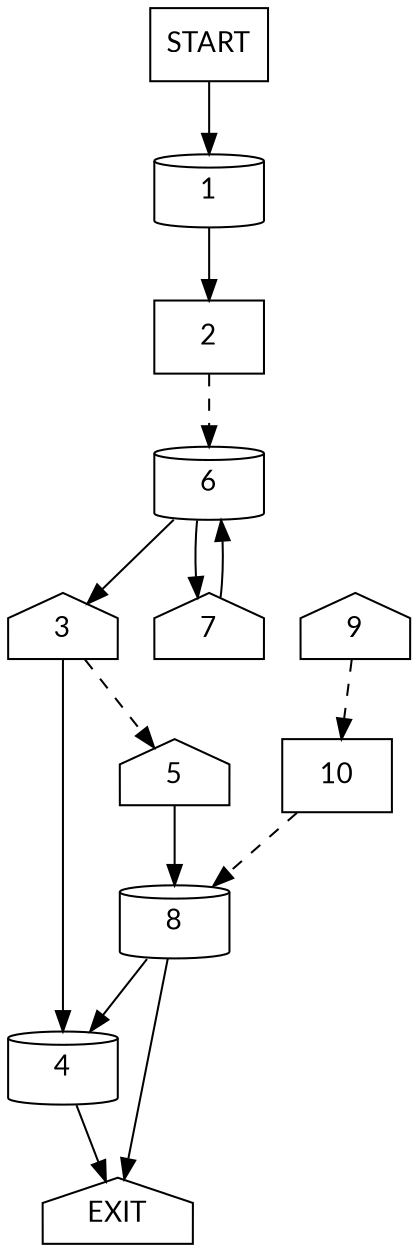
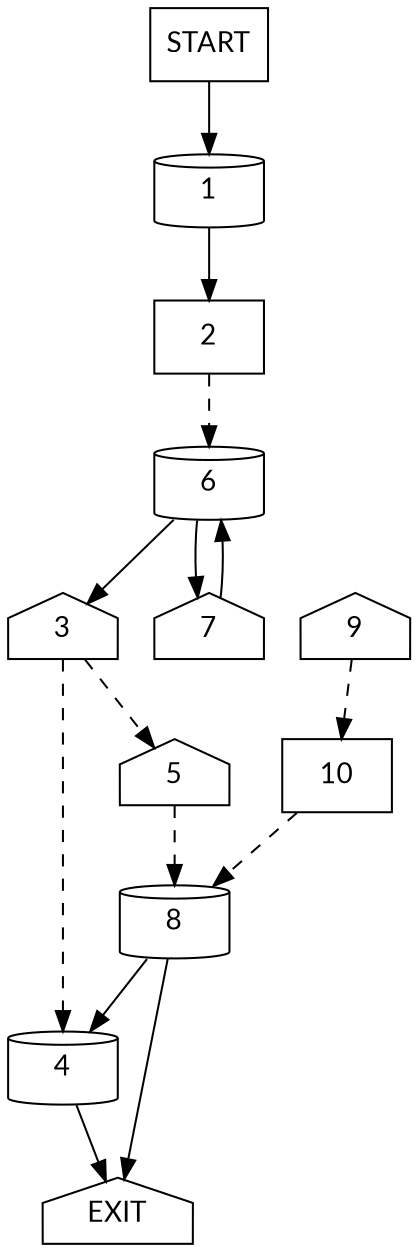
(63, 835) -> (63, 835)
(175, 835) -> (175, 835)
